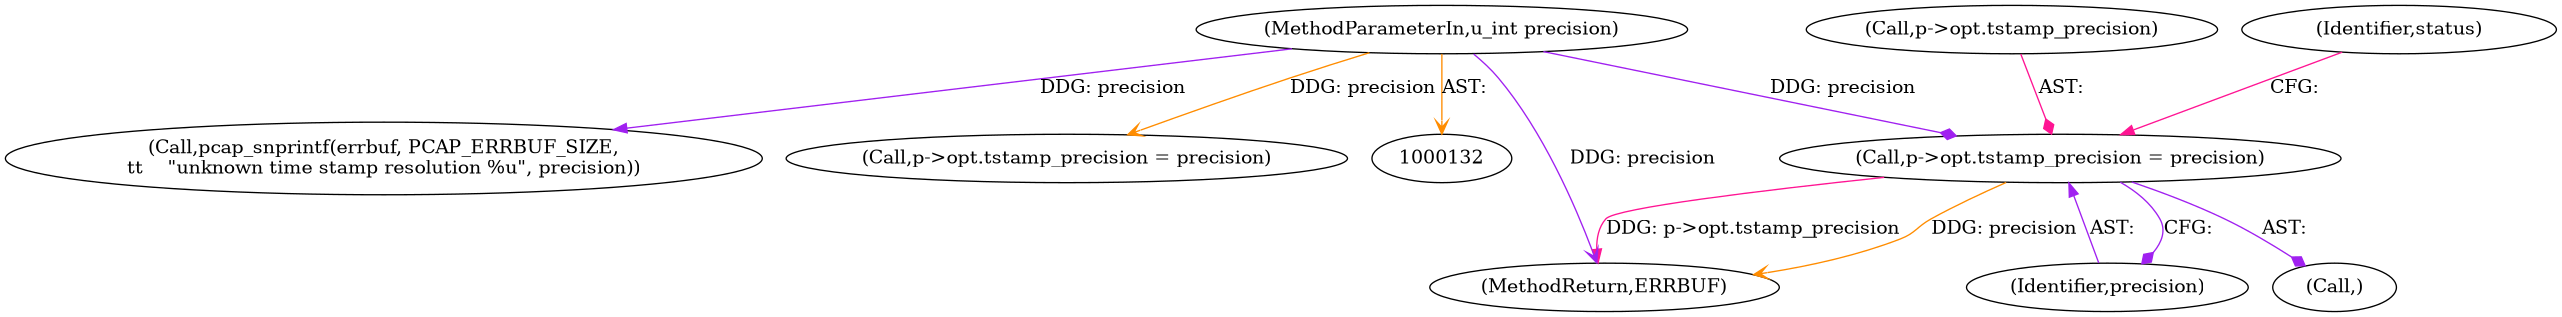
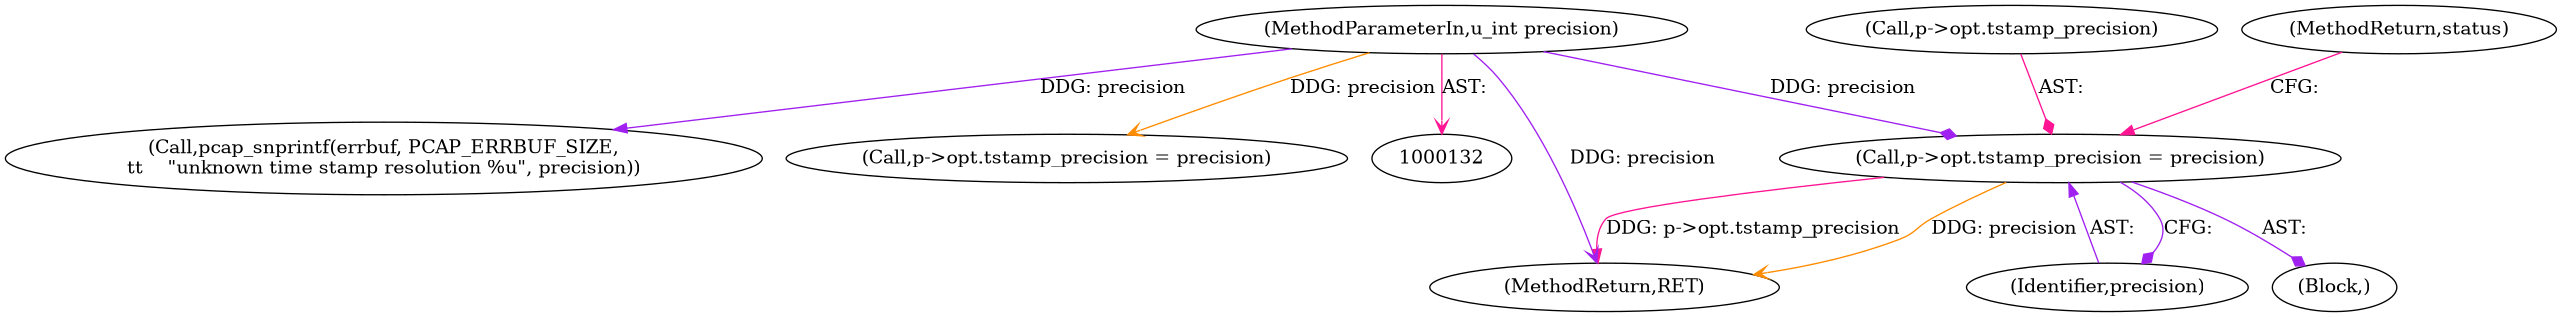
(2399, 30) -> (2399, 30)
(1442, 87) -> (1442, 87)
(1605, 287) -> (1605, 287)
(2335, 287) -> (2335, 287)
